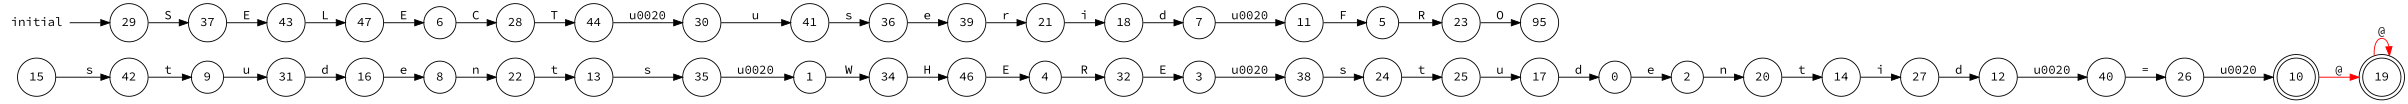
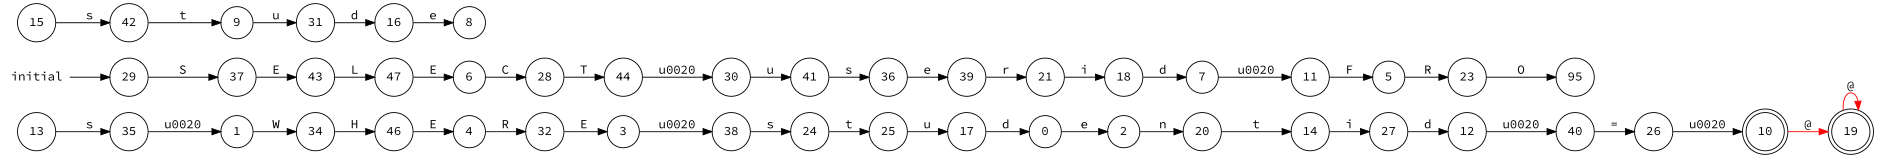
(515, 77) -> none
